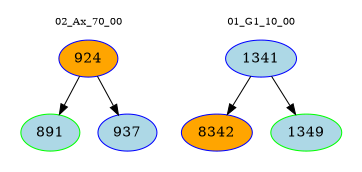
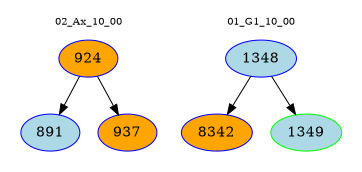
(89, 22) -> (89, 22)
(261, 59) -> (261, 59)
(50, 133) -> (50, 133)
(127, 133) -> (127, 133)
